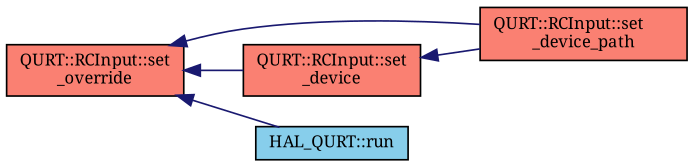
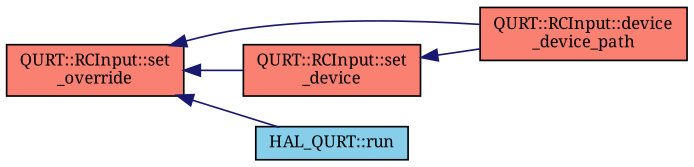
(584, 34) -> (584, 34)
